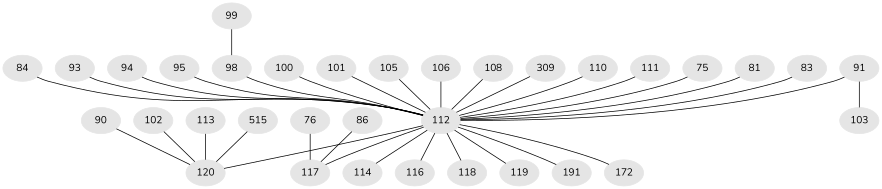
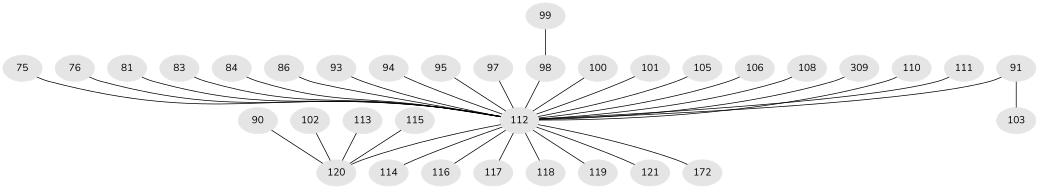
none -> (493, 68)
(258, 121) -> (415, 121)
(310, 146) -> (191, 99)
(333, 150) -> (384, 96)
(572, 173) -> (650, 173)
